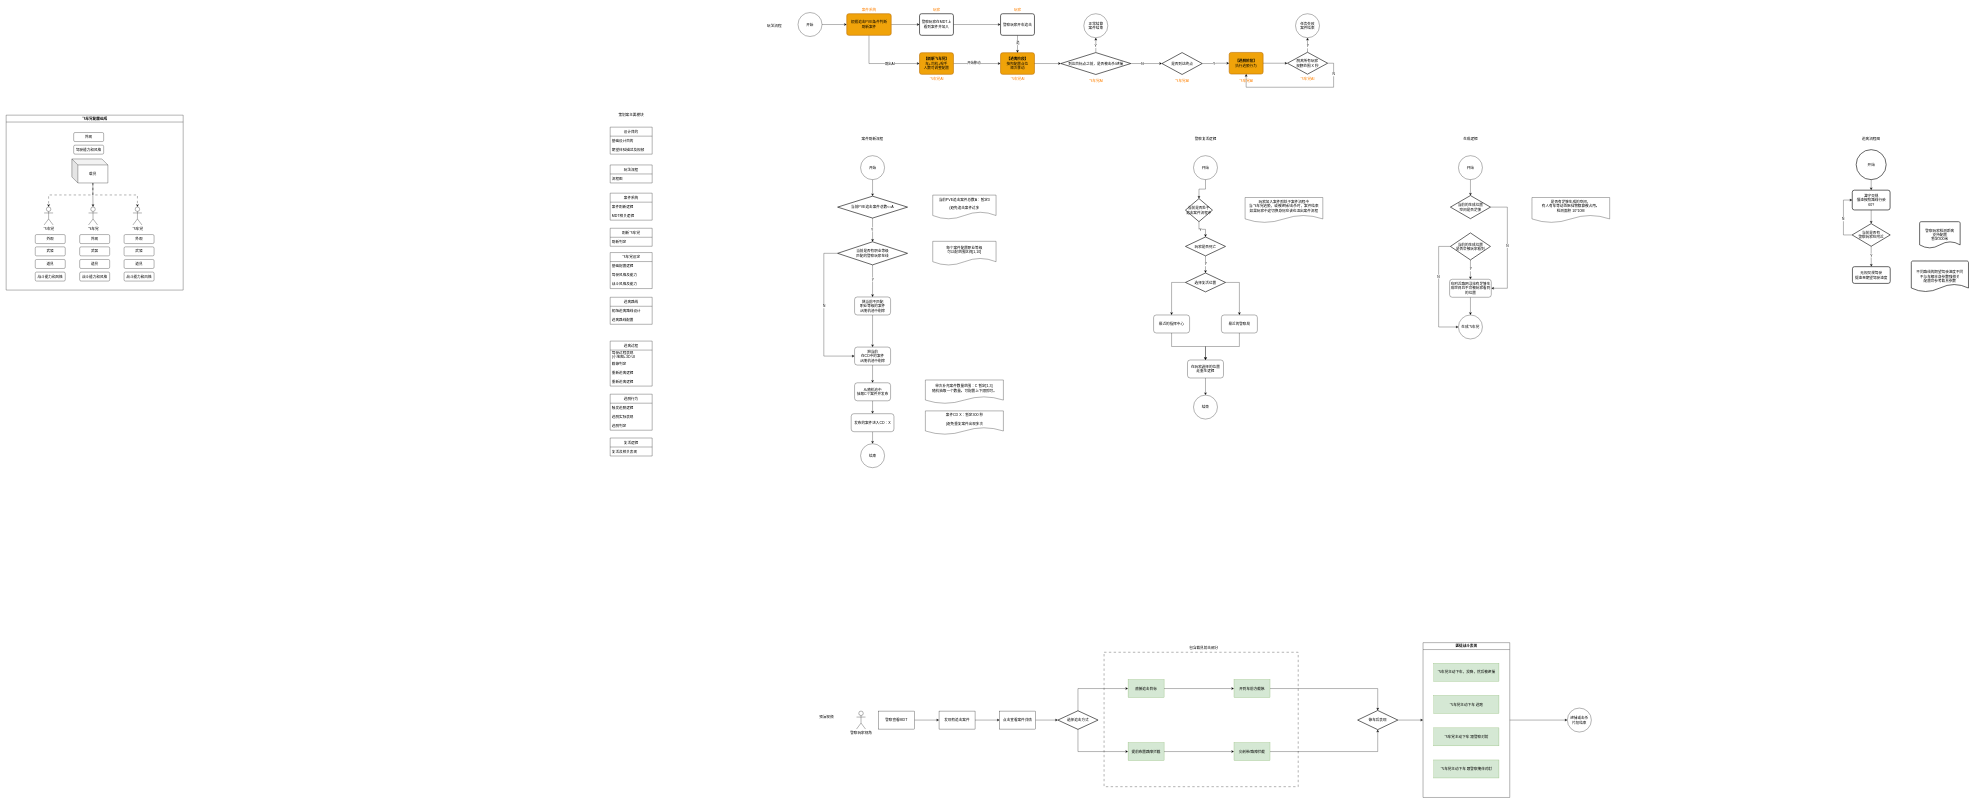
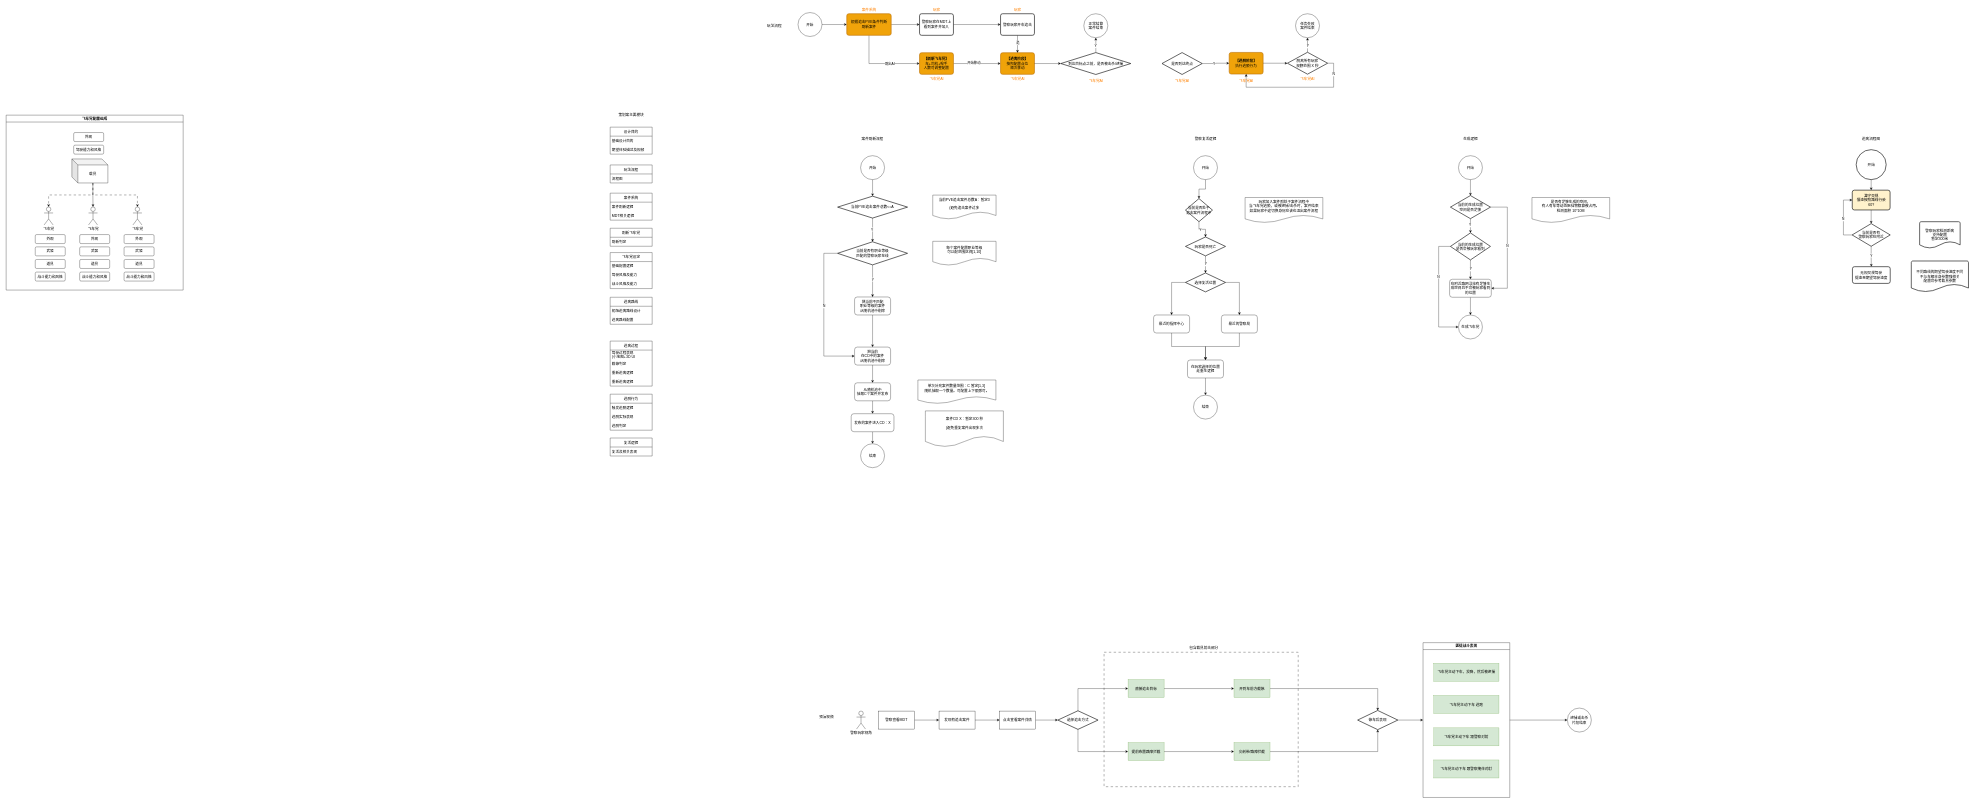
(1159, 63) -> none
(1871, 200) -> (1871, 200)
none -> (1470, 230)
(964, 392) -> (957, 392)
(964, 423) -> (964, 429)
